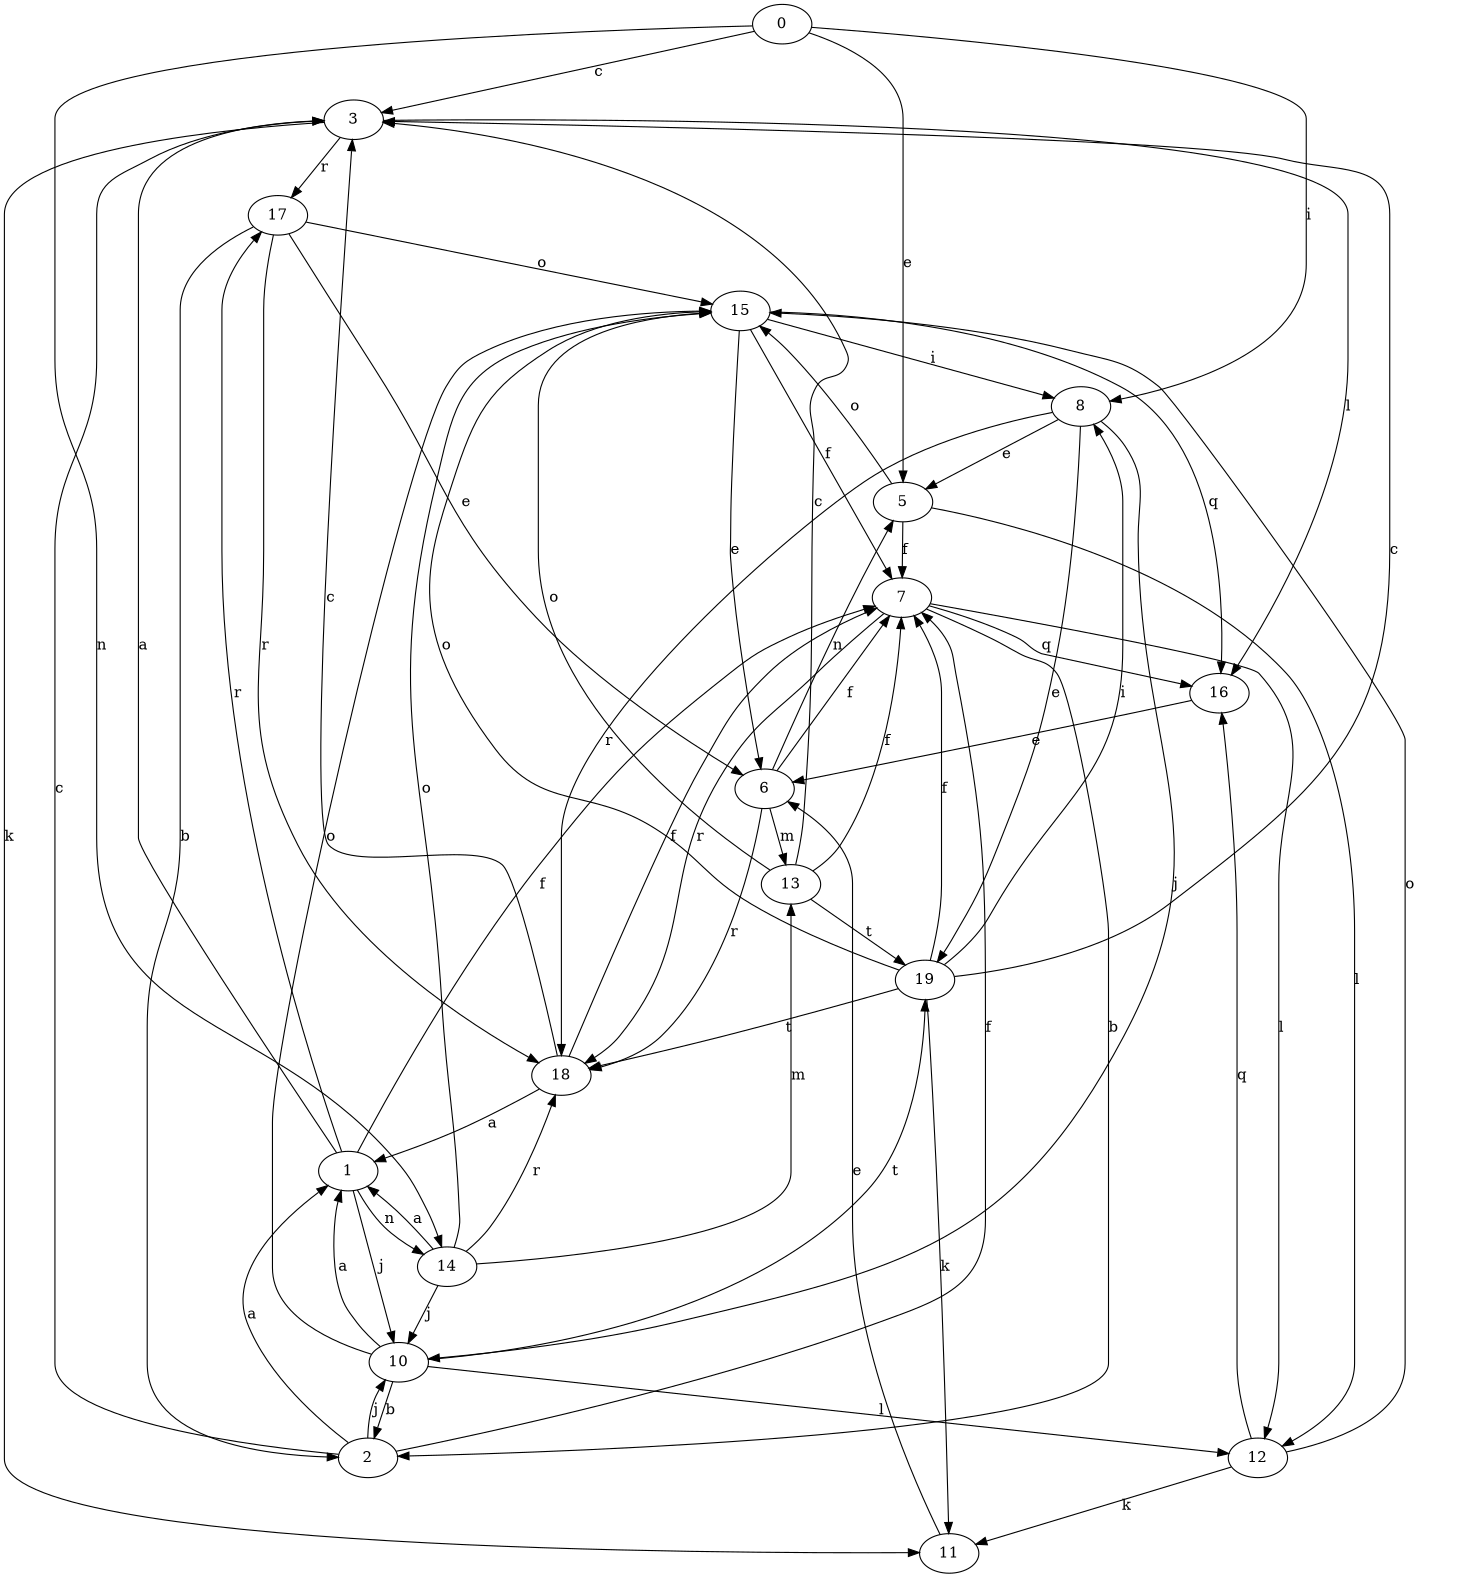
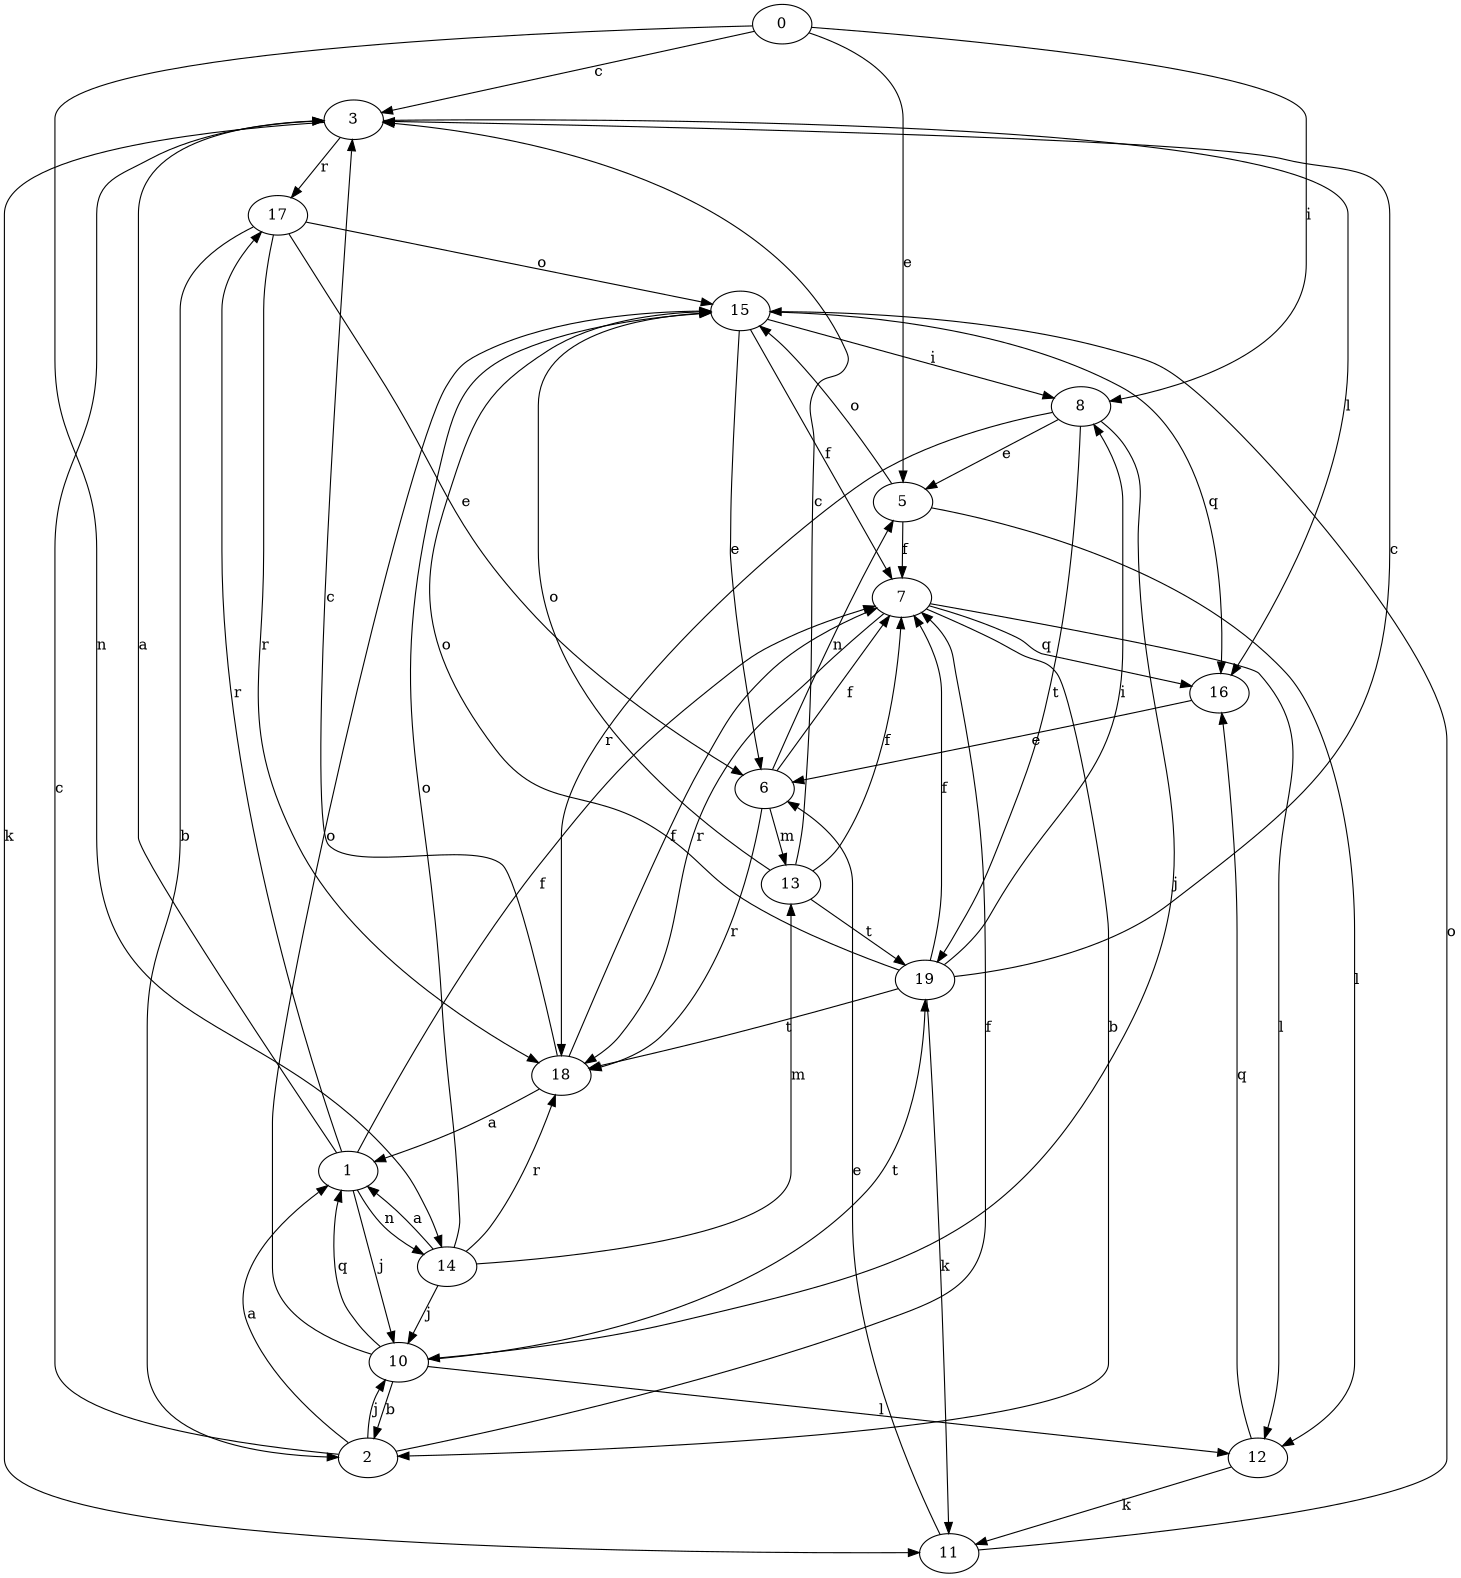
(1056, 693) -> (1056, 693)
(1397, 723) -> (1447, 909)
(343, 1267) -> (343, 1267)
